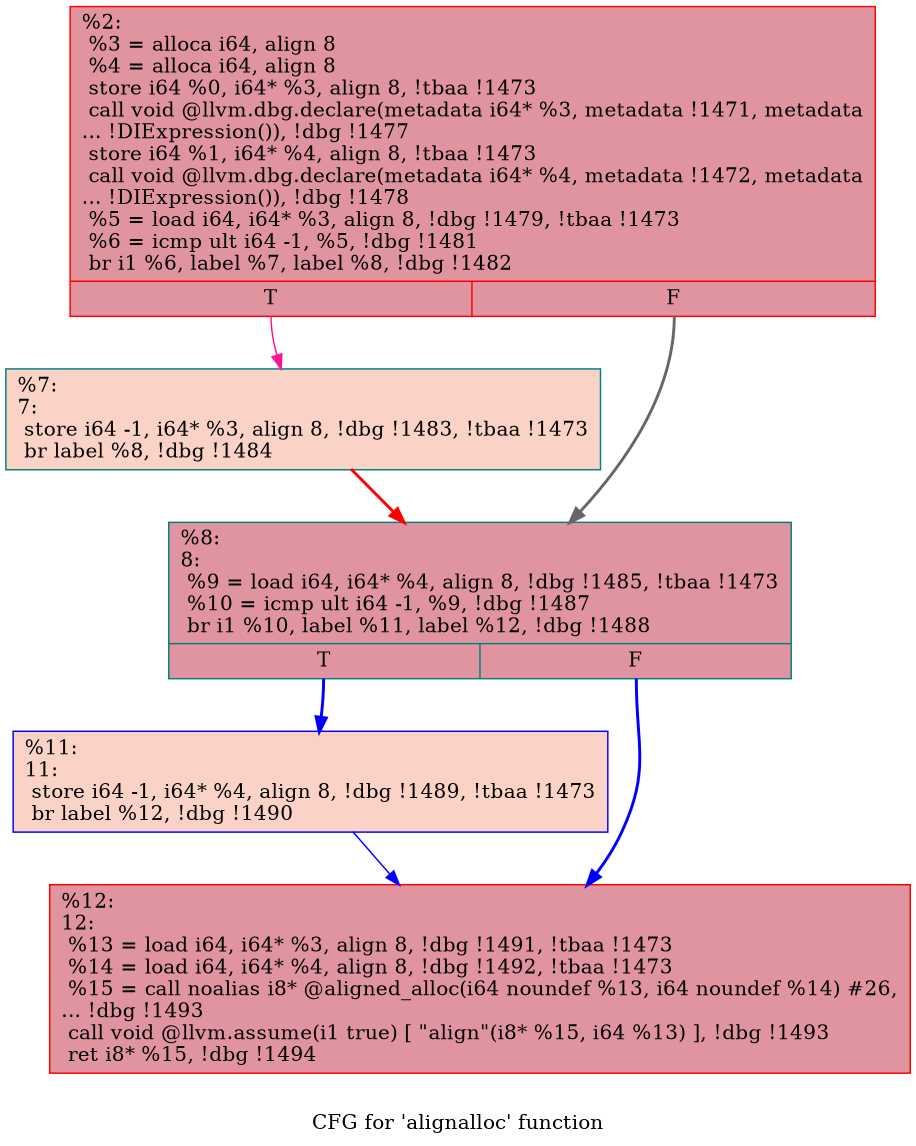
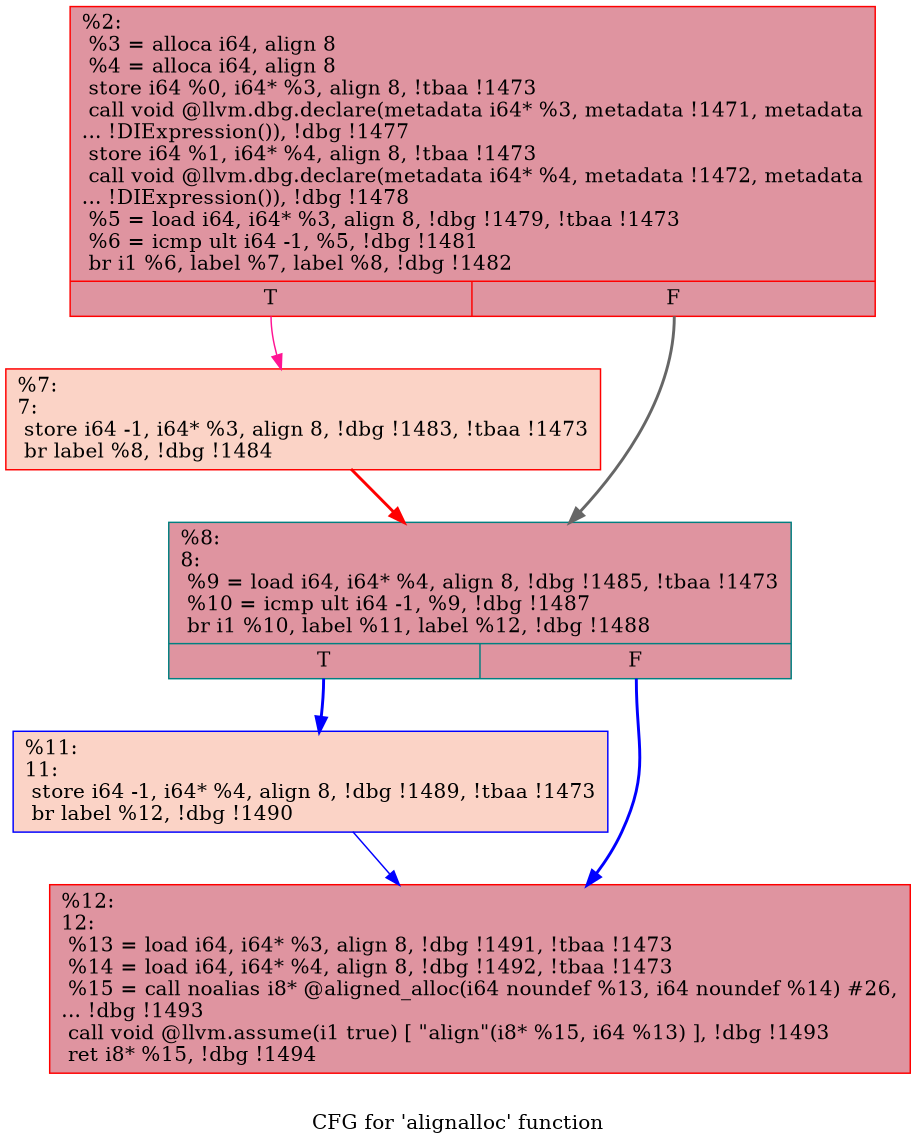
(303, 419) -> (303, 419)
